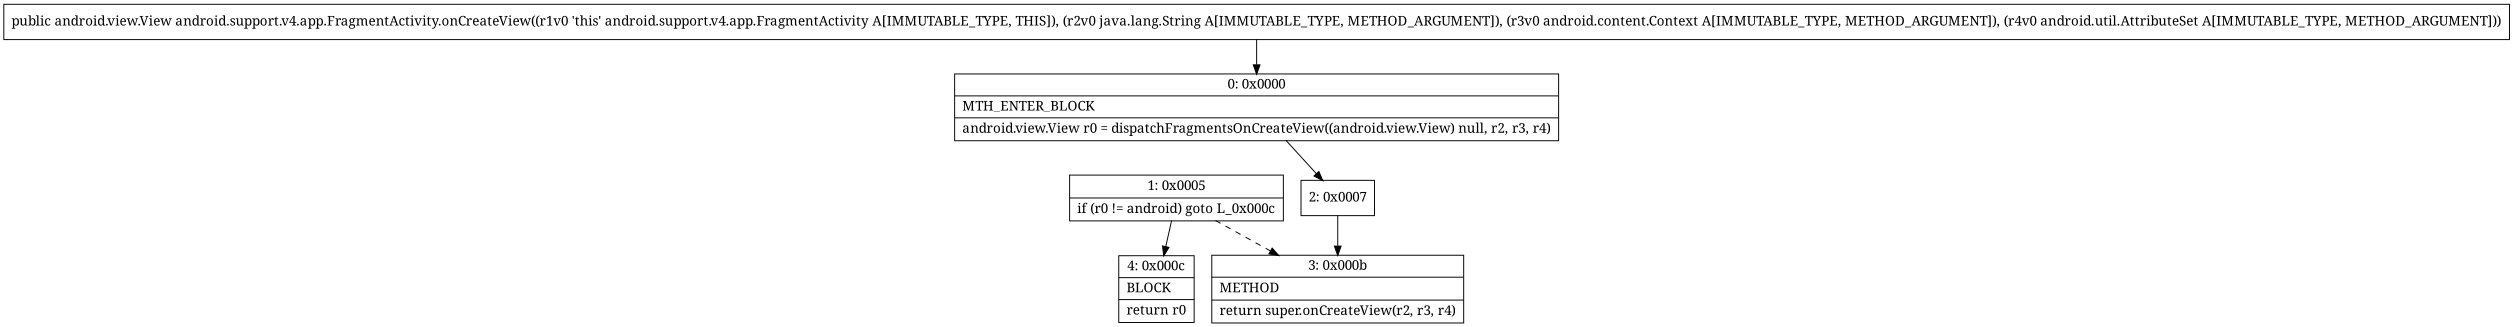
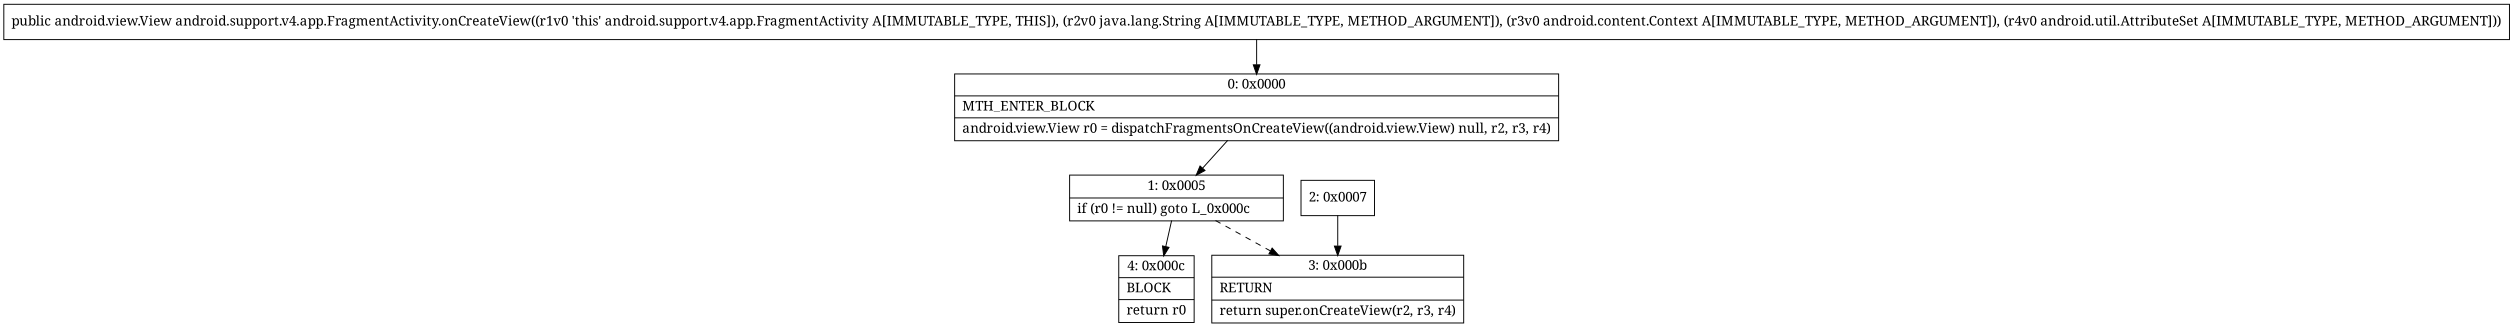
(1301, 157) -> (1215, 154)
(1176, 209) -> (1164, 209)
(1250, 288) -> (1246, 288)
